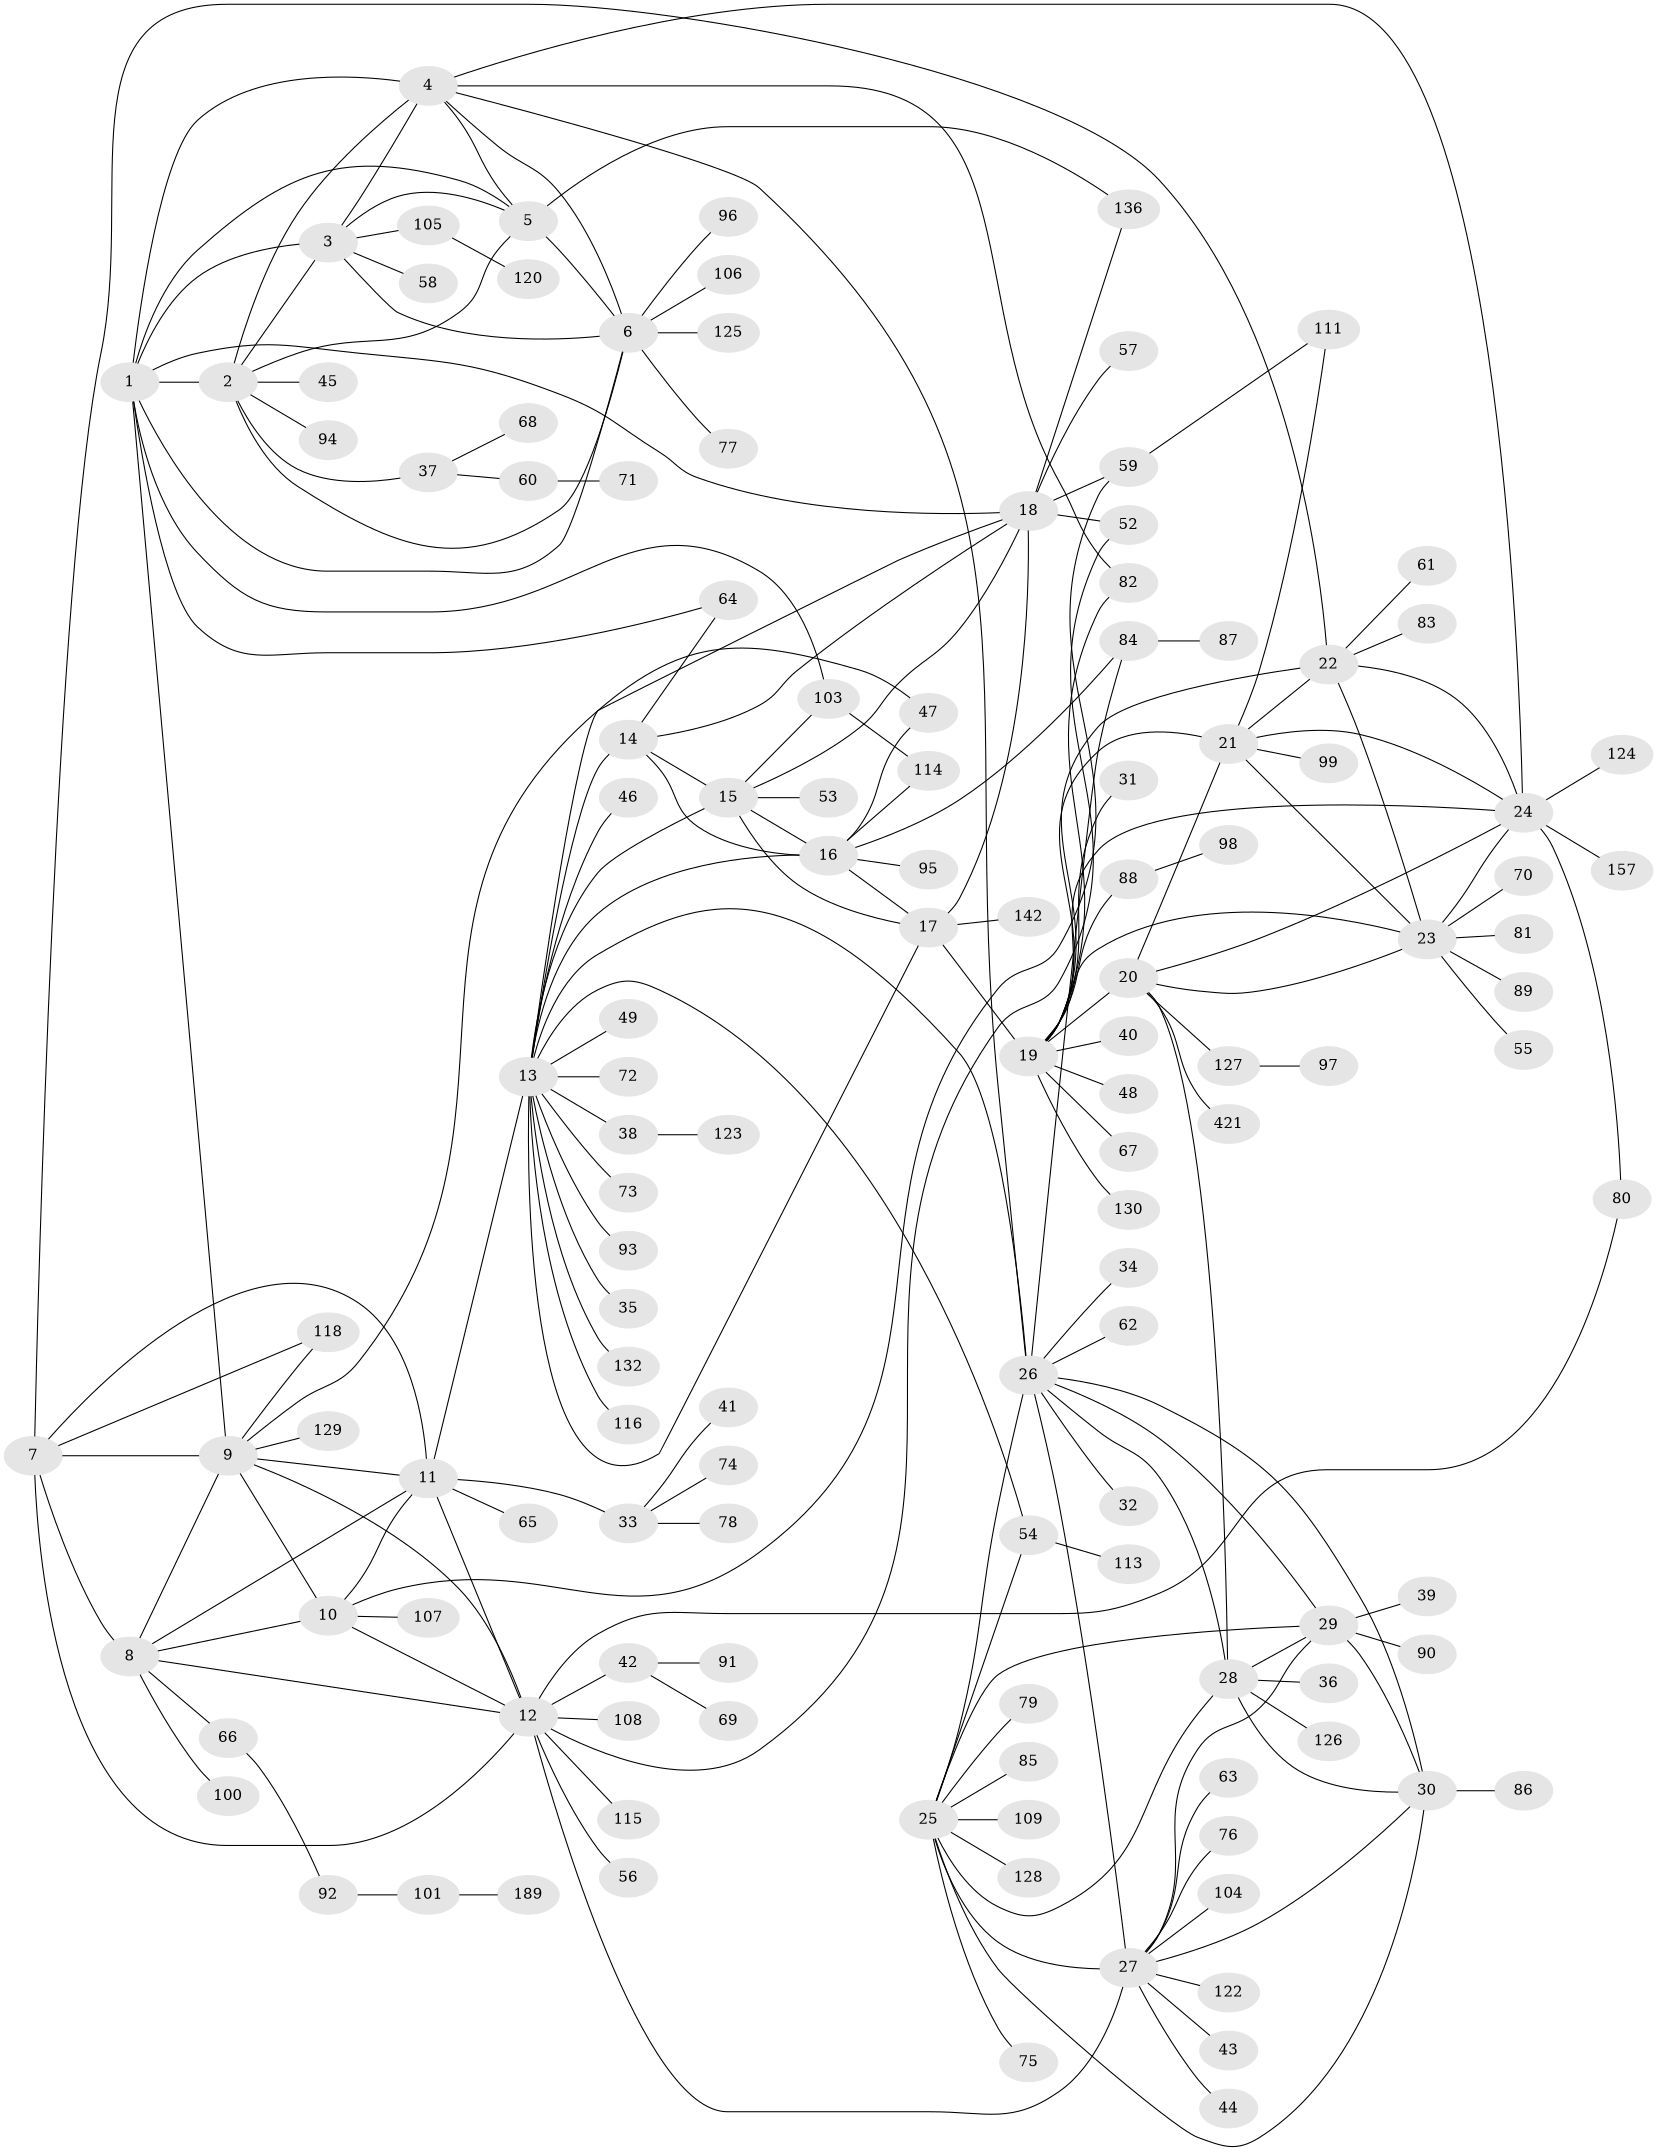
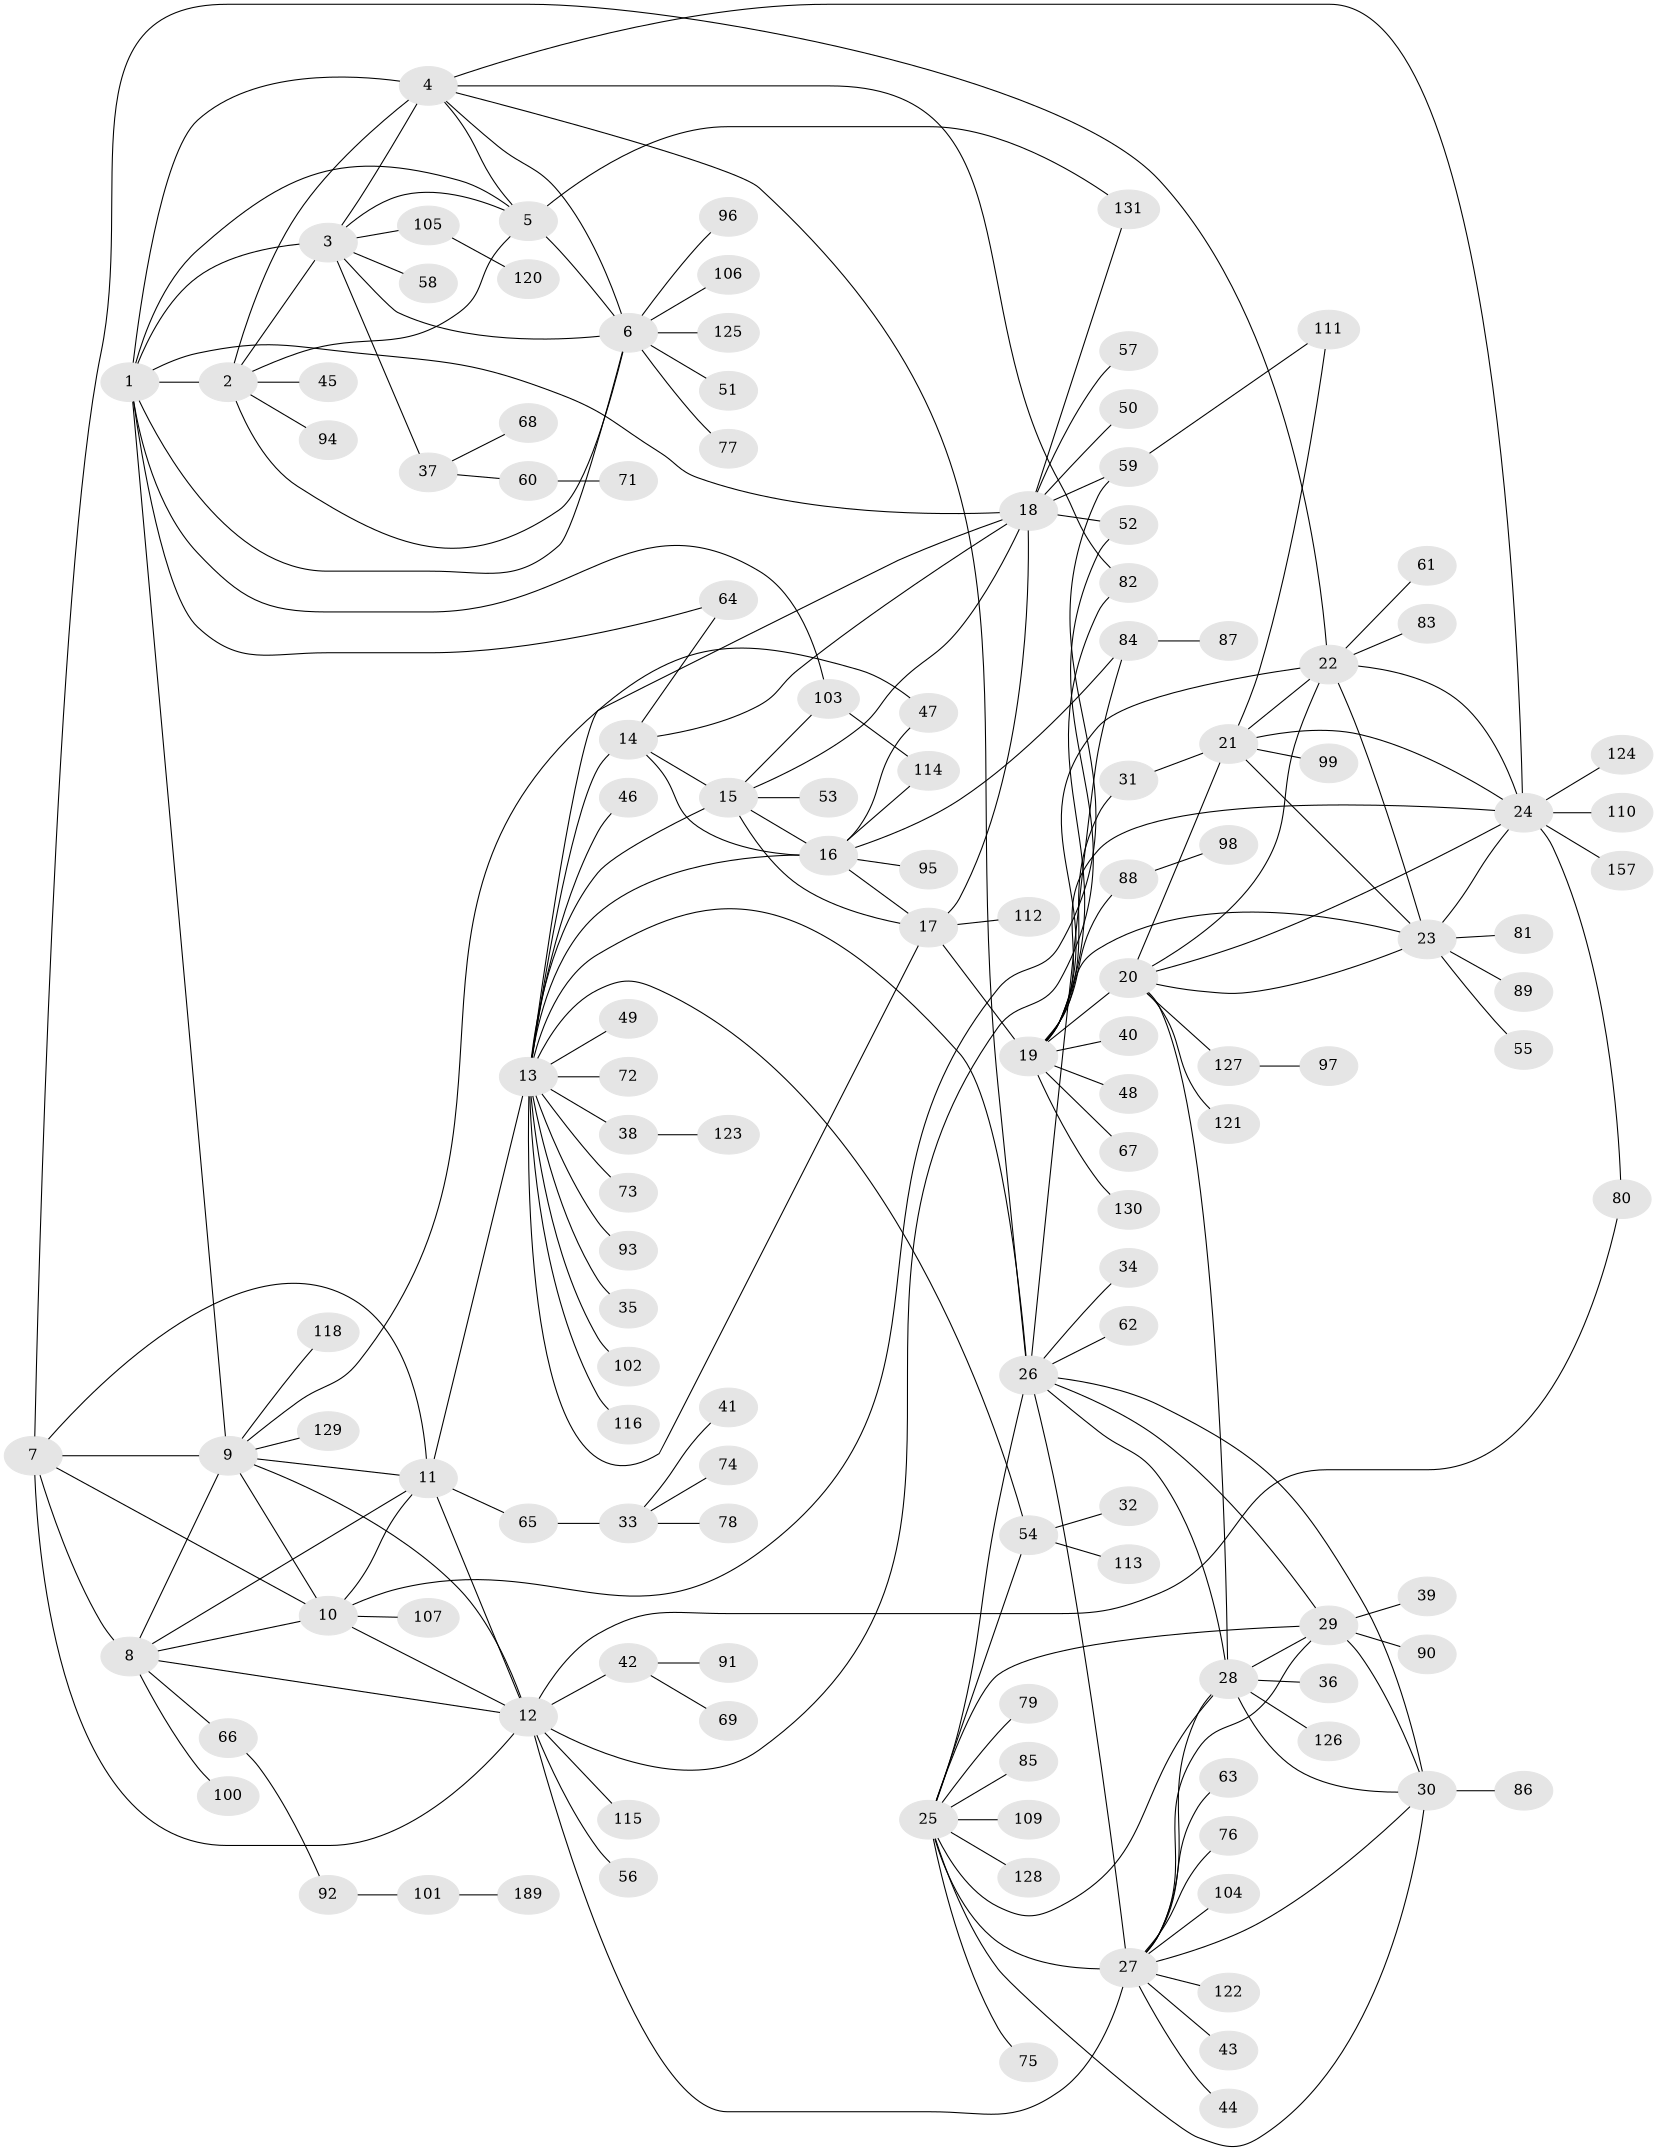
(1129, 209) -> (1129, 209)
none -> (729, 391)
none -> (1129, 409)
(303, 472) -> (380, 362)
none -> (1622, 813)
(1060, 840) -> (1179, 762)
none -> (1273, 848)
(1524, 876) -> none
(1029, 917) -> (1029, 917)
(1229, 1124) -> (1229, 1124)
(628, 1367) -> (628, 1367)
(180, 1394) -> (181, 1536)
(1076, 1442) -> (1079, 1521)
(533, 1489) -> (579, 1523)
(628, 1721) -> none
none -> (1182, 1763)
